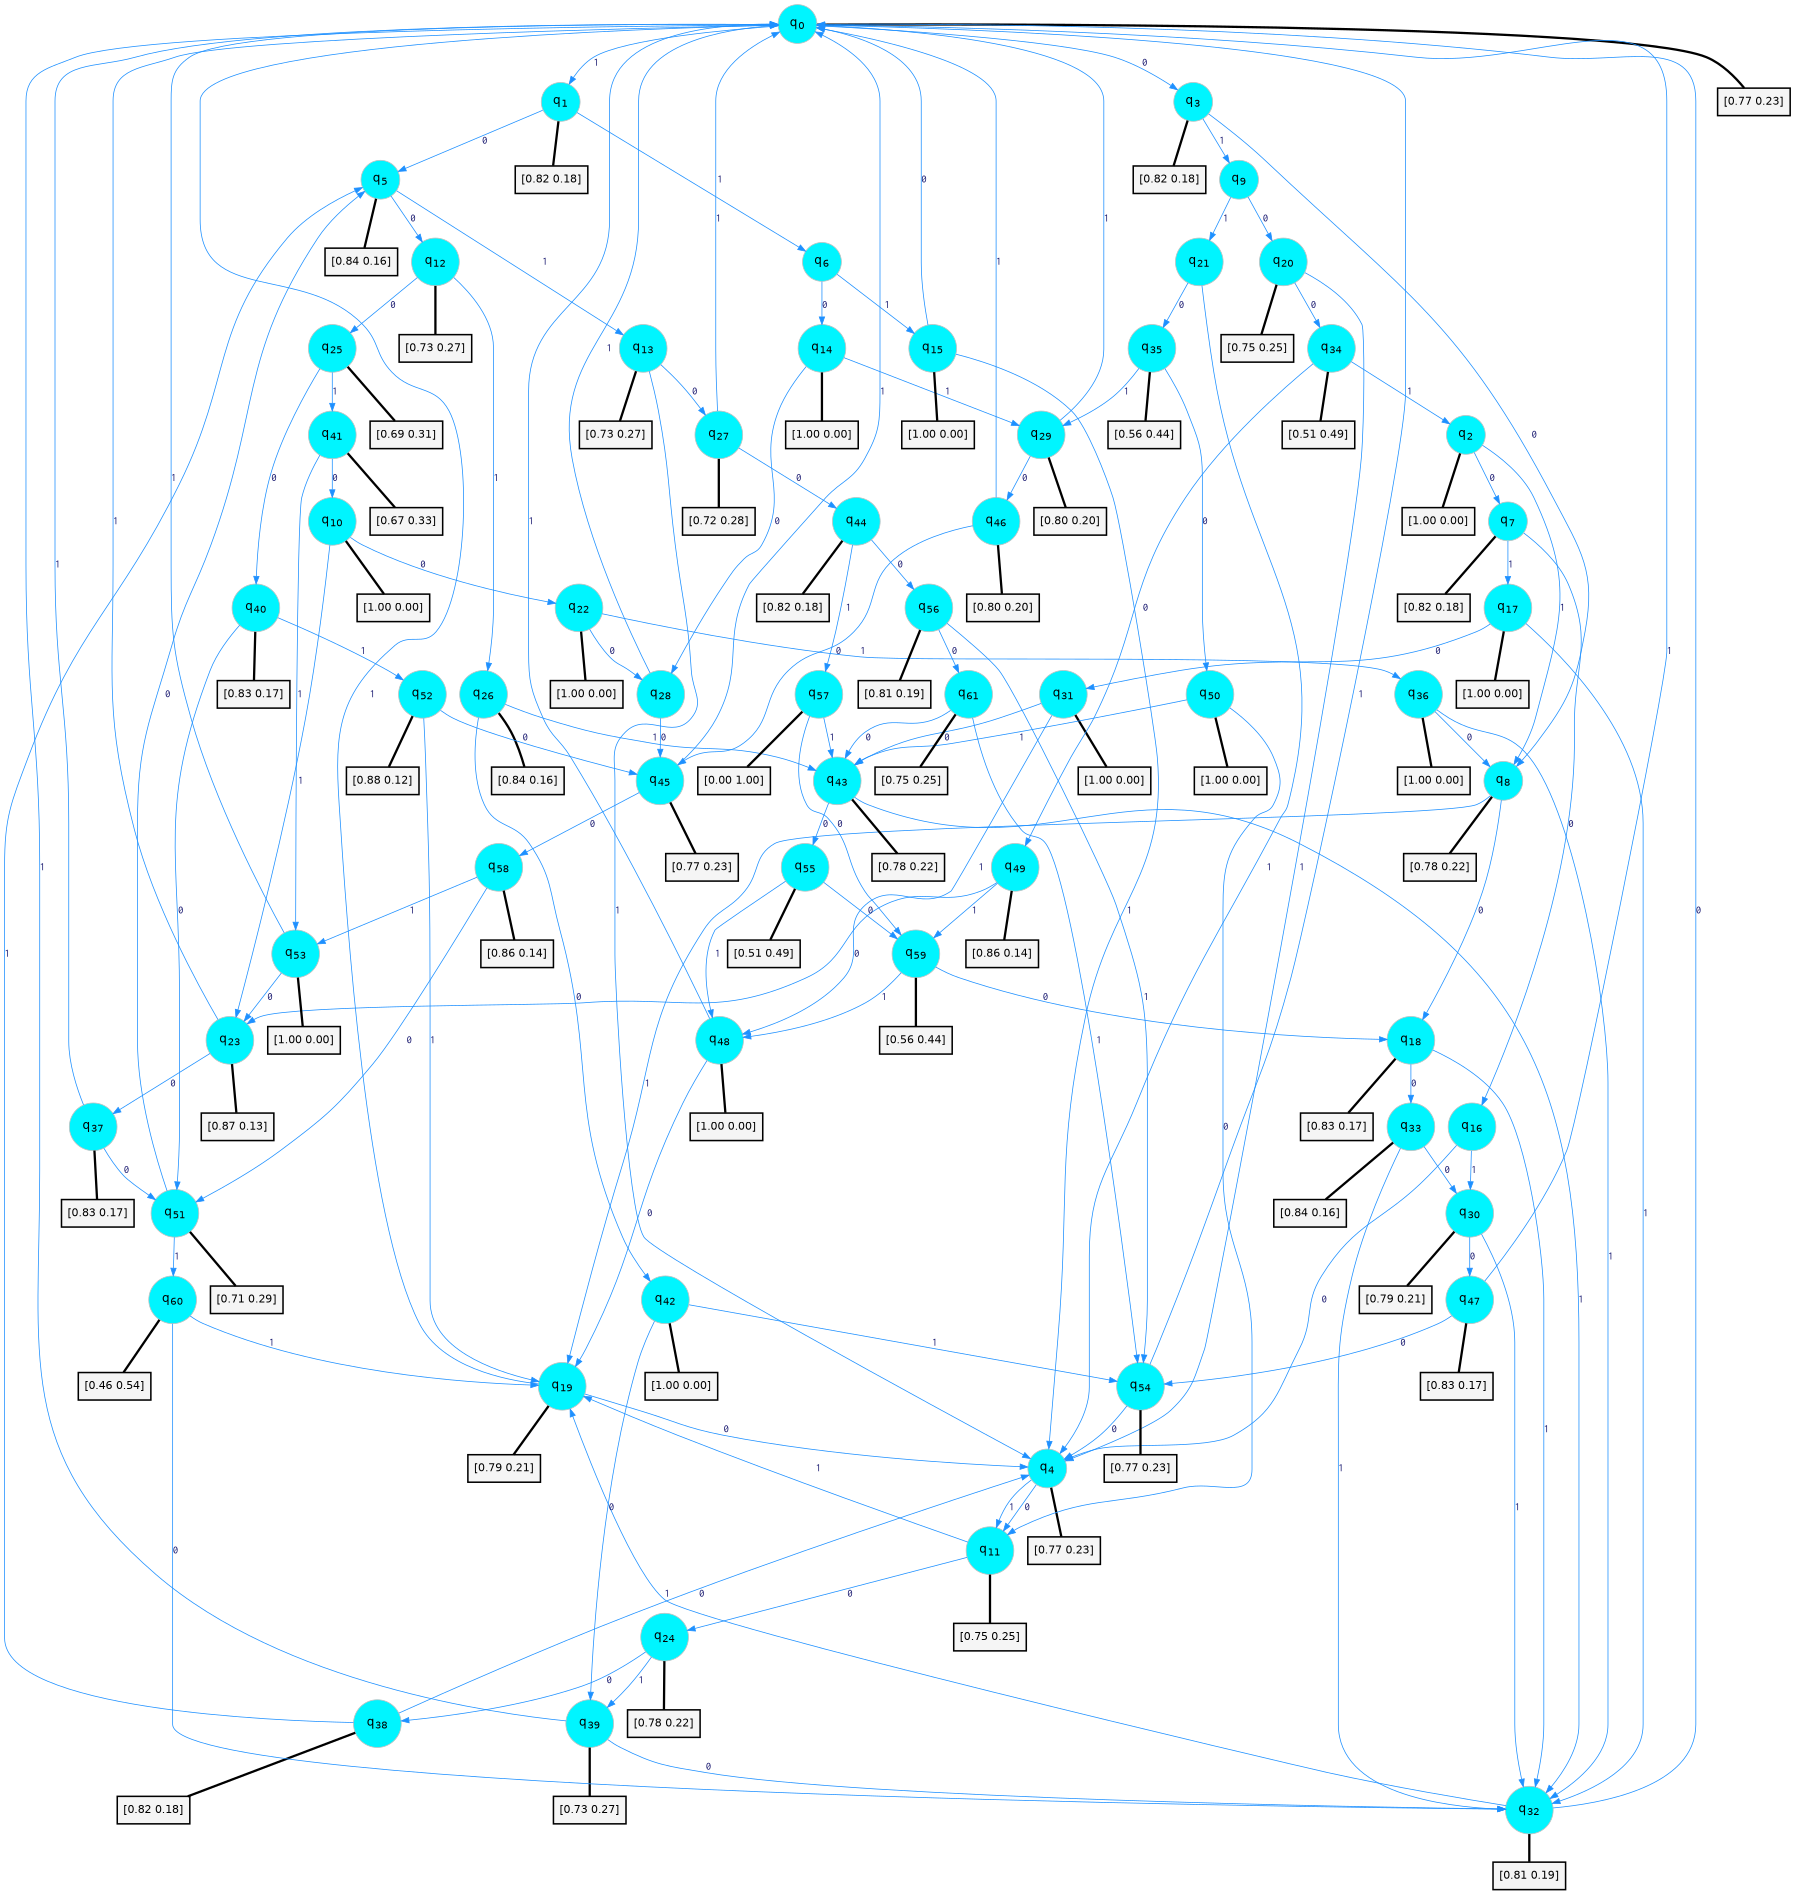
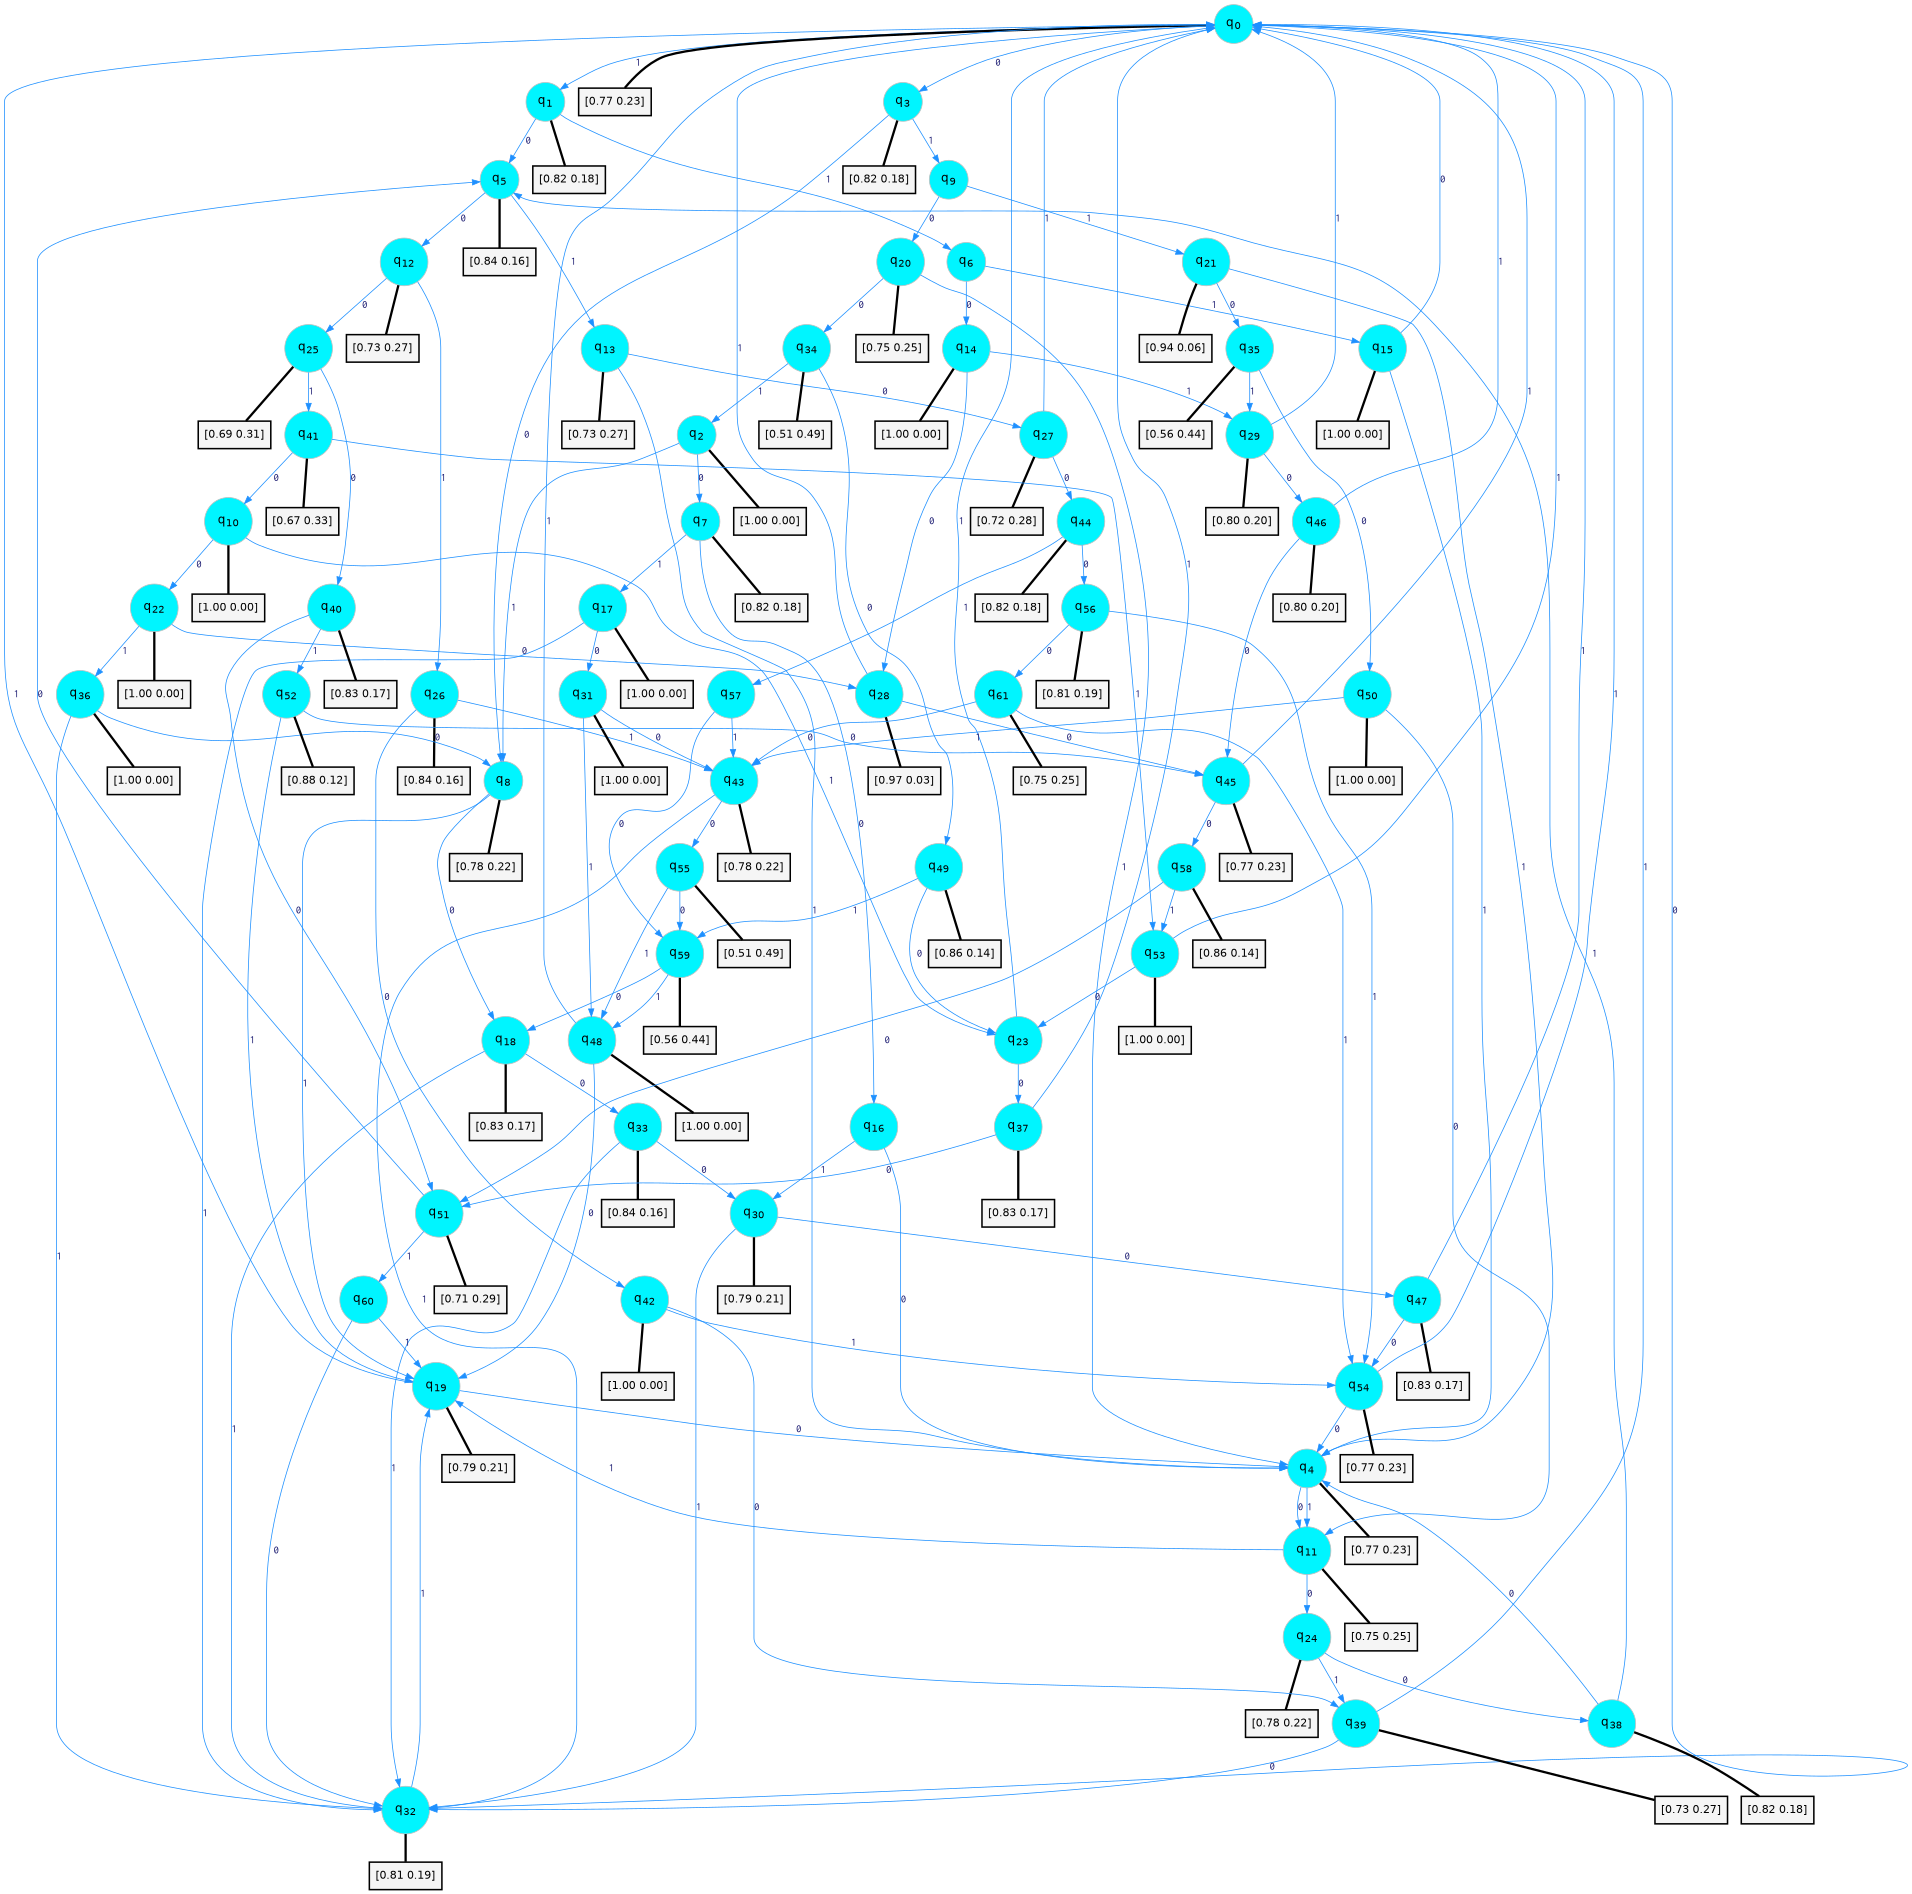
none -> (1176, 348)
(734, 781) -> none
none -> (904, 781)
(238, 1127) -> none
(115, 1386) -> none
